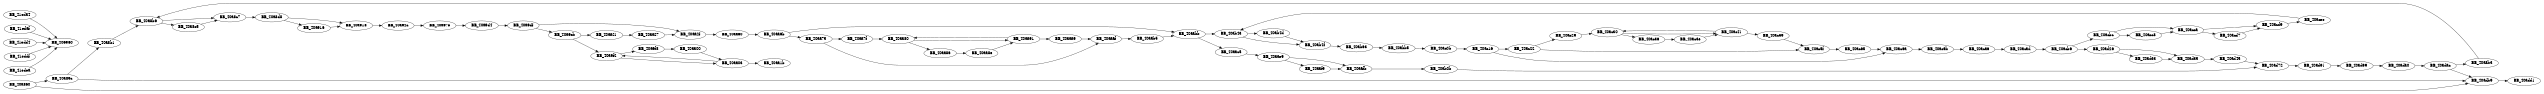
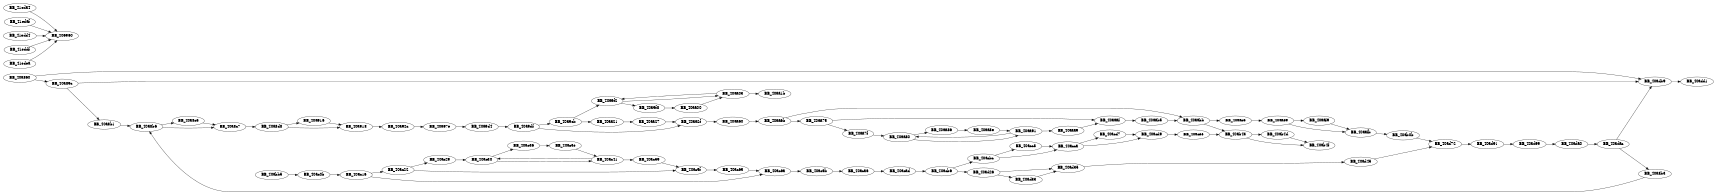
(1356, 47) -> none
